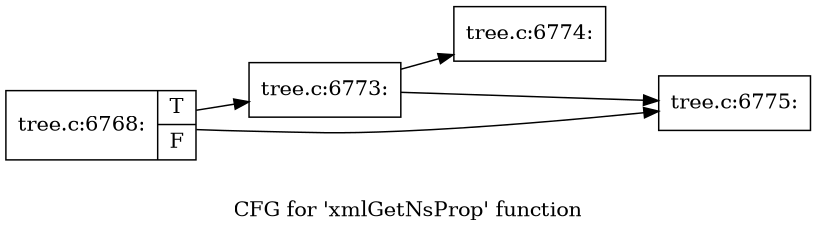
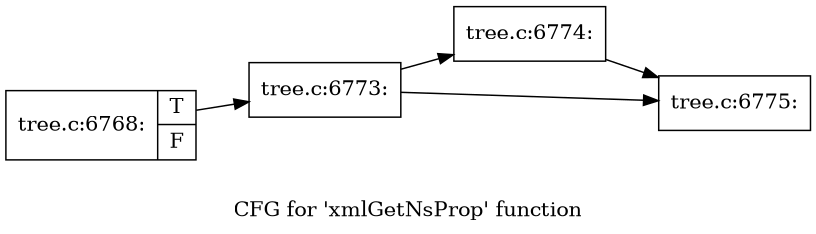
(420, 130) -> (625, 66)
